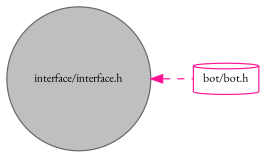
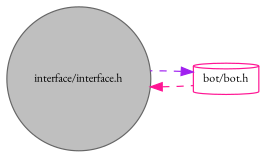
none -> (166, 71)
